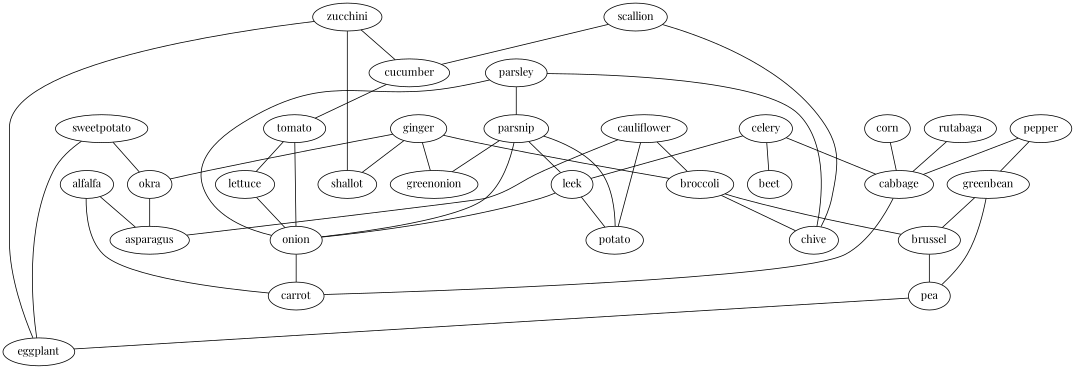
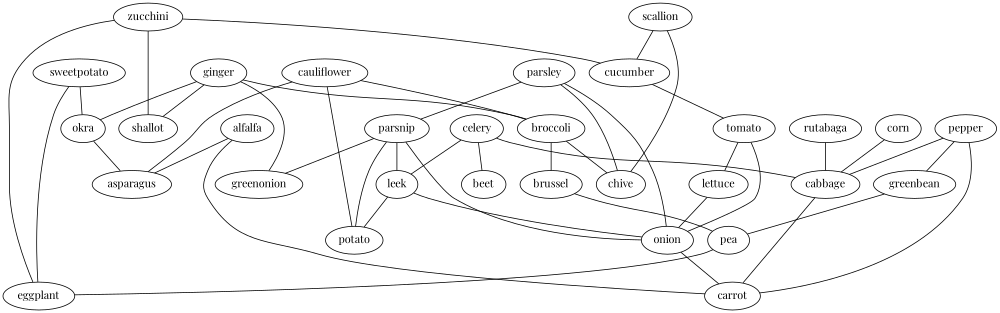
(958, 213) -> none
none -> (897, 253)
